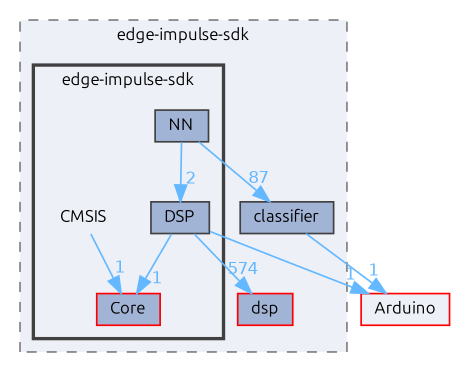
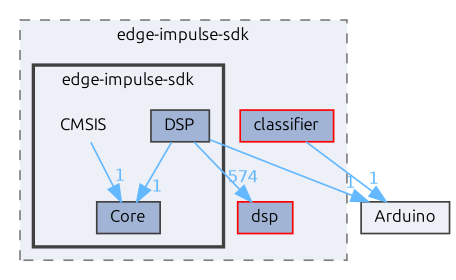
(182, 126) -> none
(287, 218) -> (287, 126)
(128, 309) -> (128, 218)
(405, 309) -> (405, 218)
